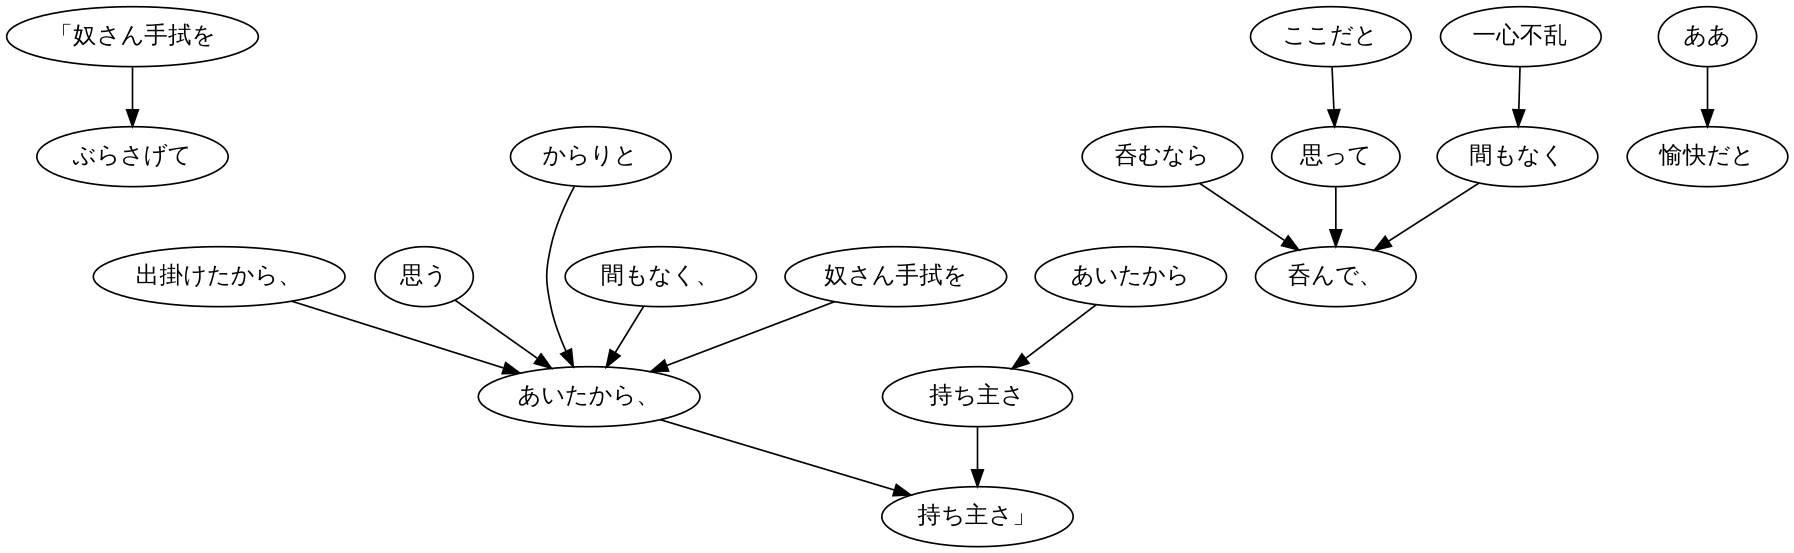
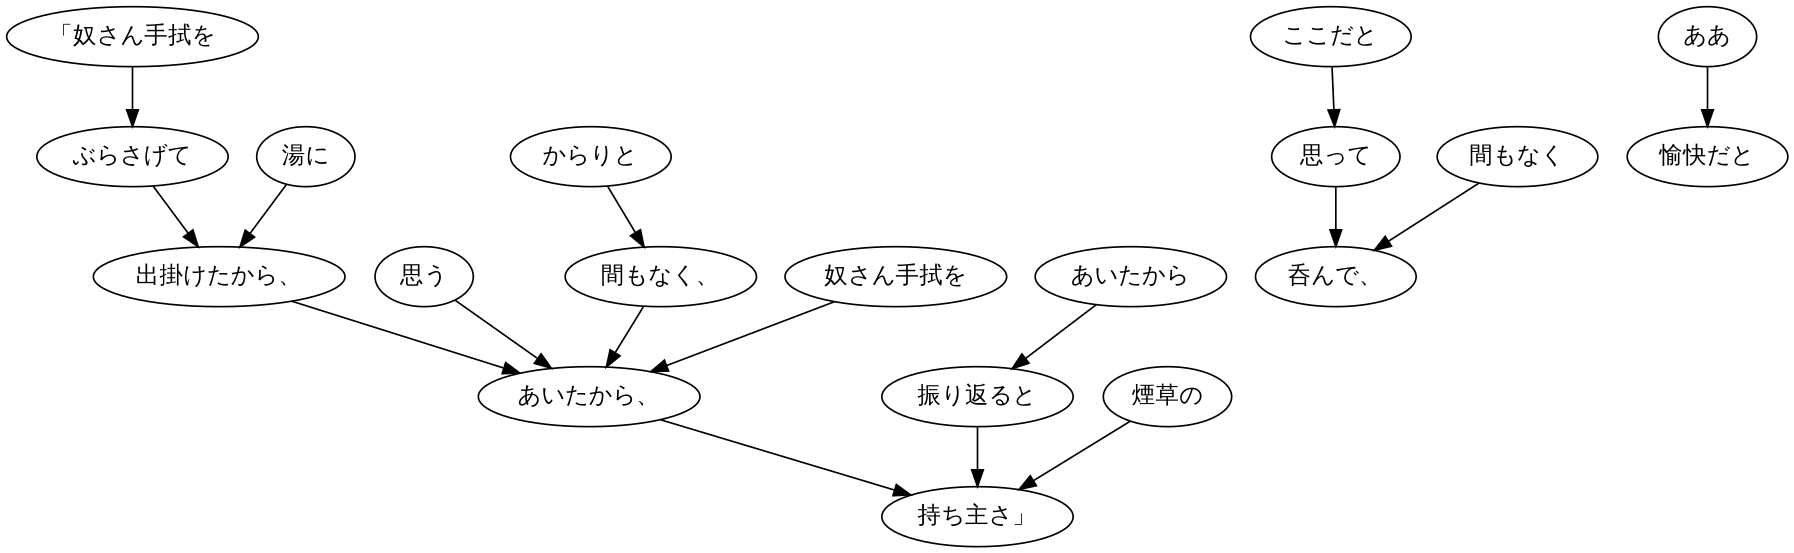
(1521, 37) -> none
none -> (306, 157)
(1162, 157) -> none
none -> (171, 209)
(547, 268) -> (622, 210)
(978, 397) -> (978, 397)
none -> (1168, 397)
